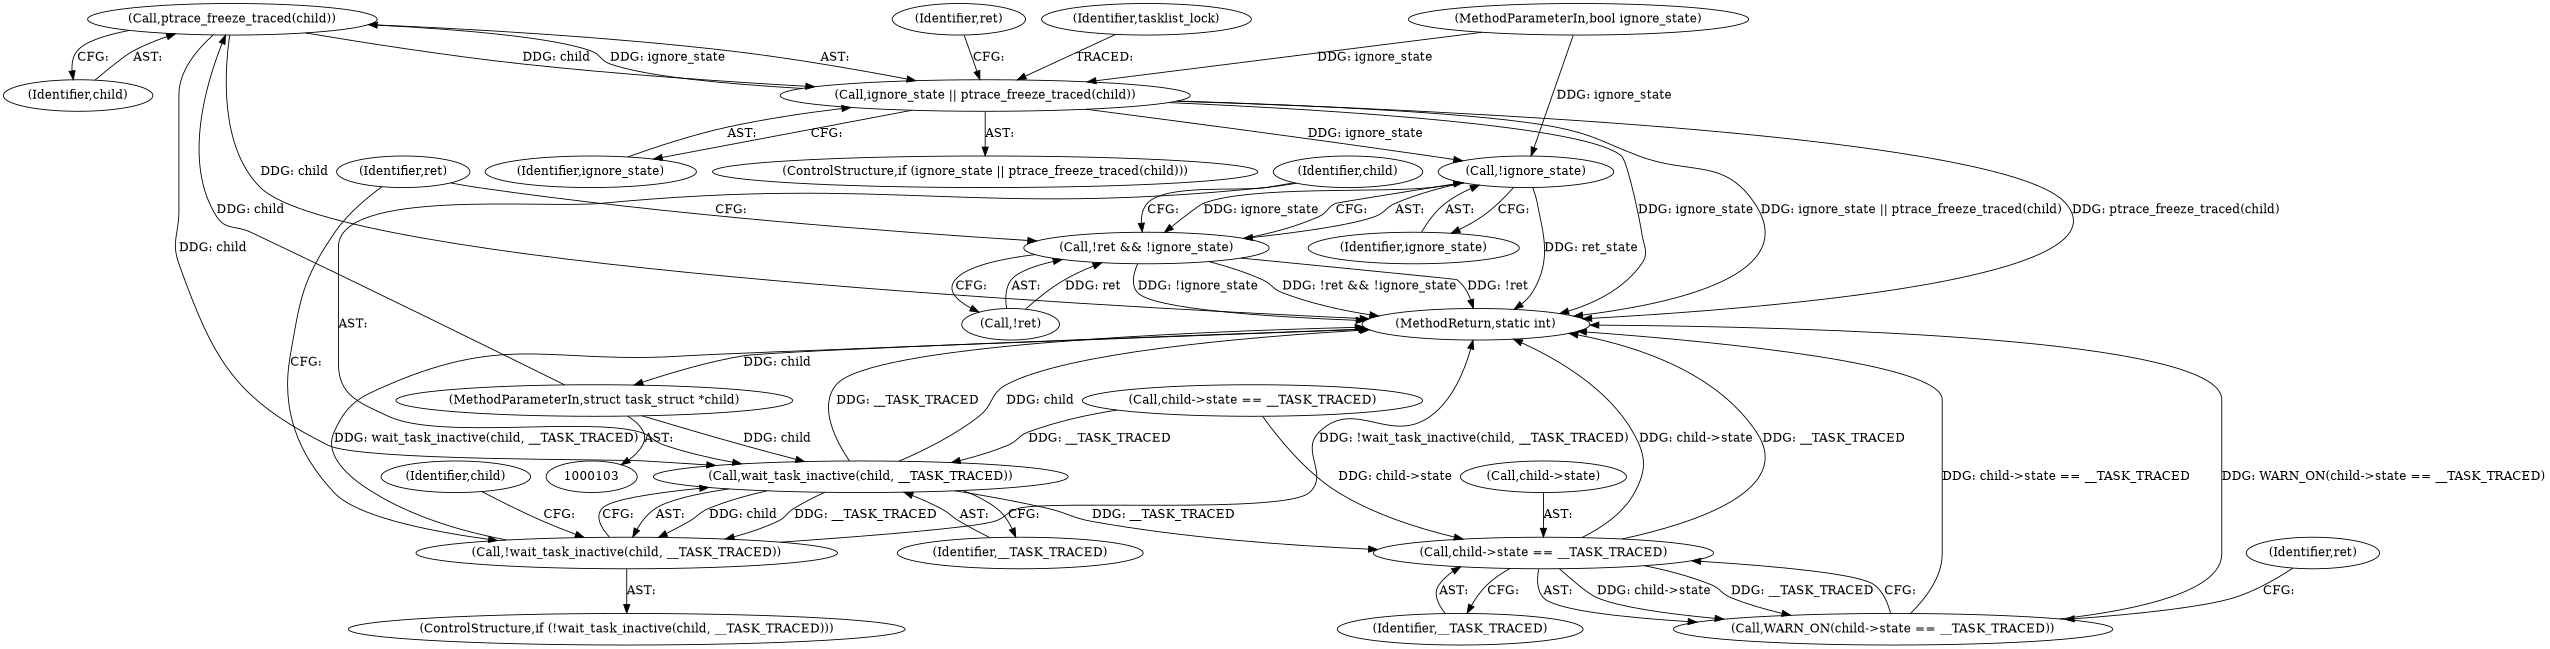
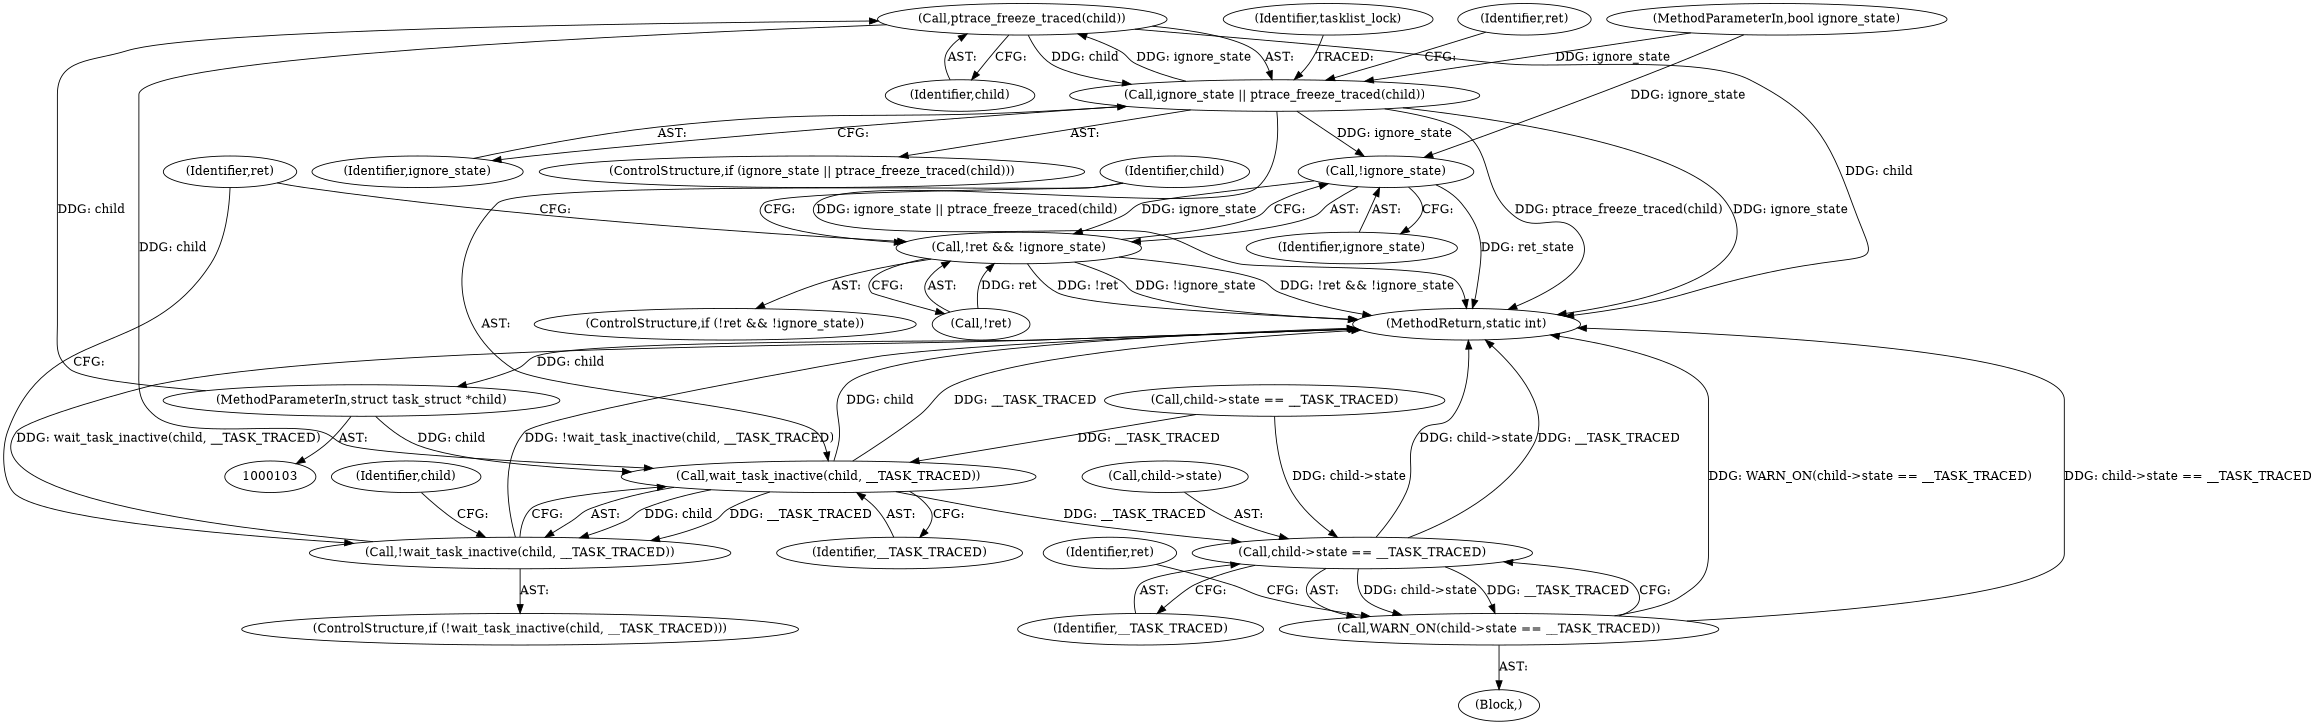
none -> (725, 324)
none -> (1499, 705)
